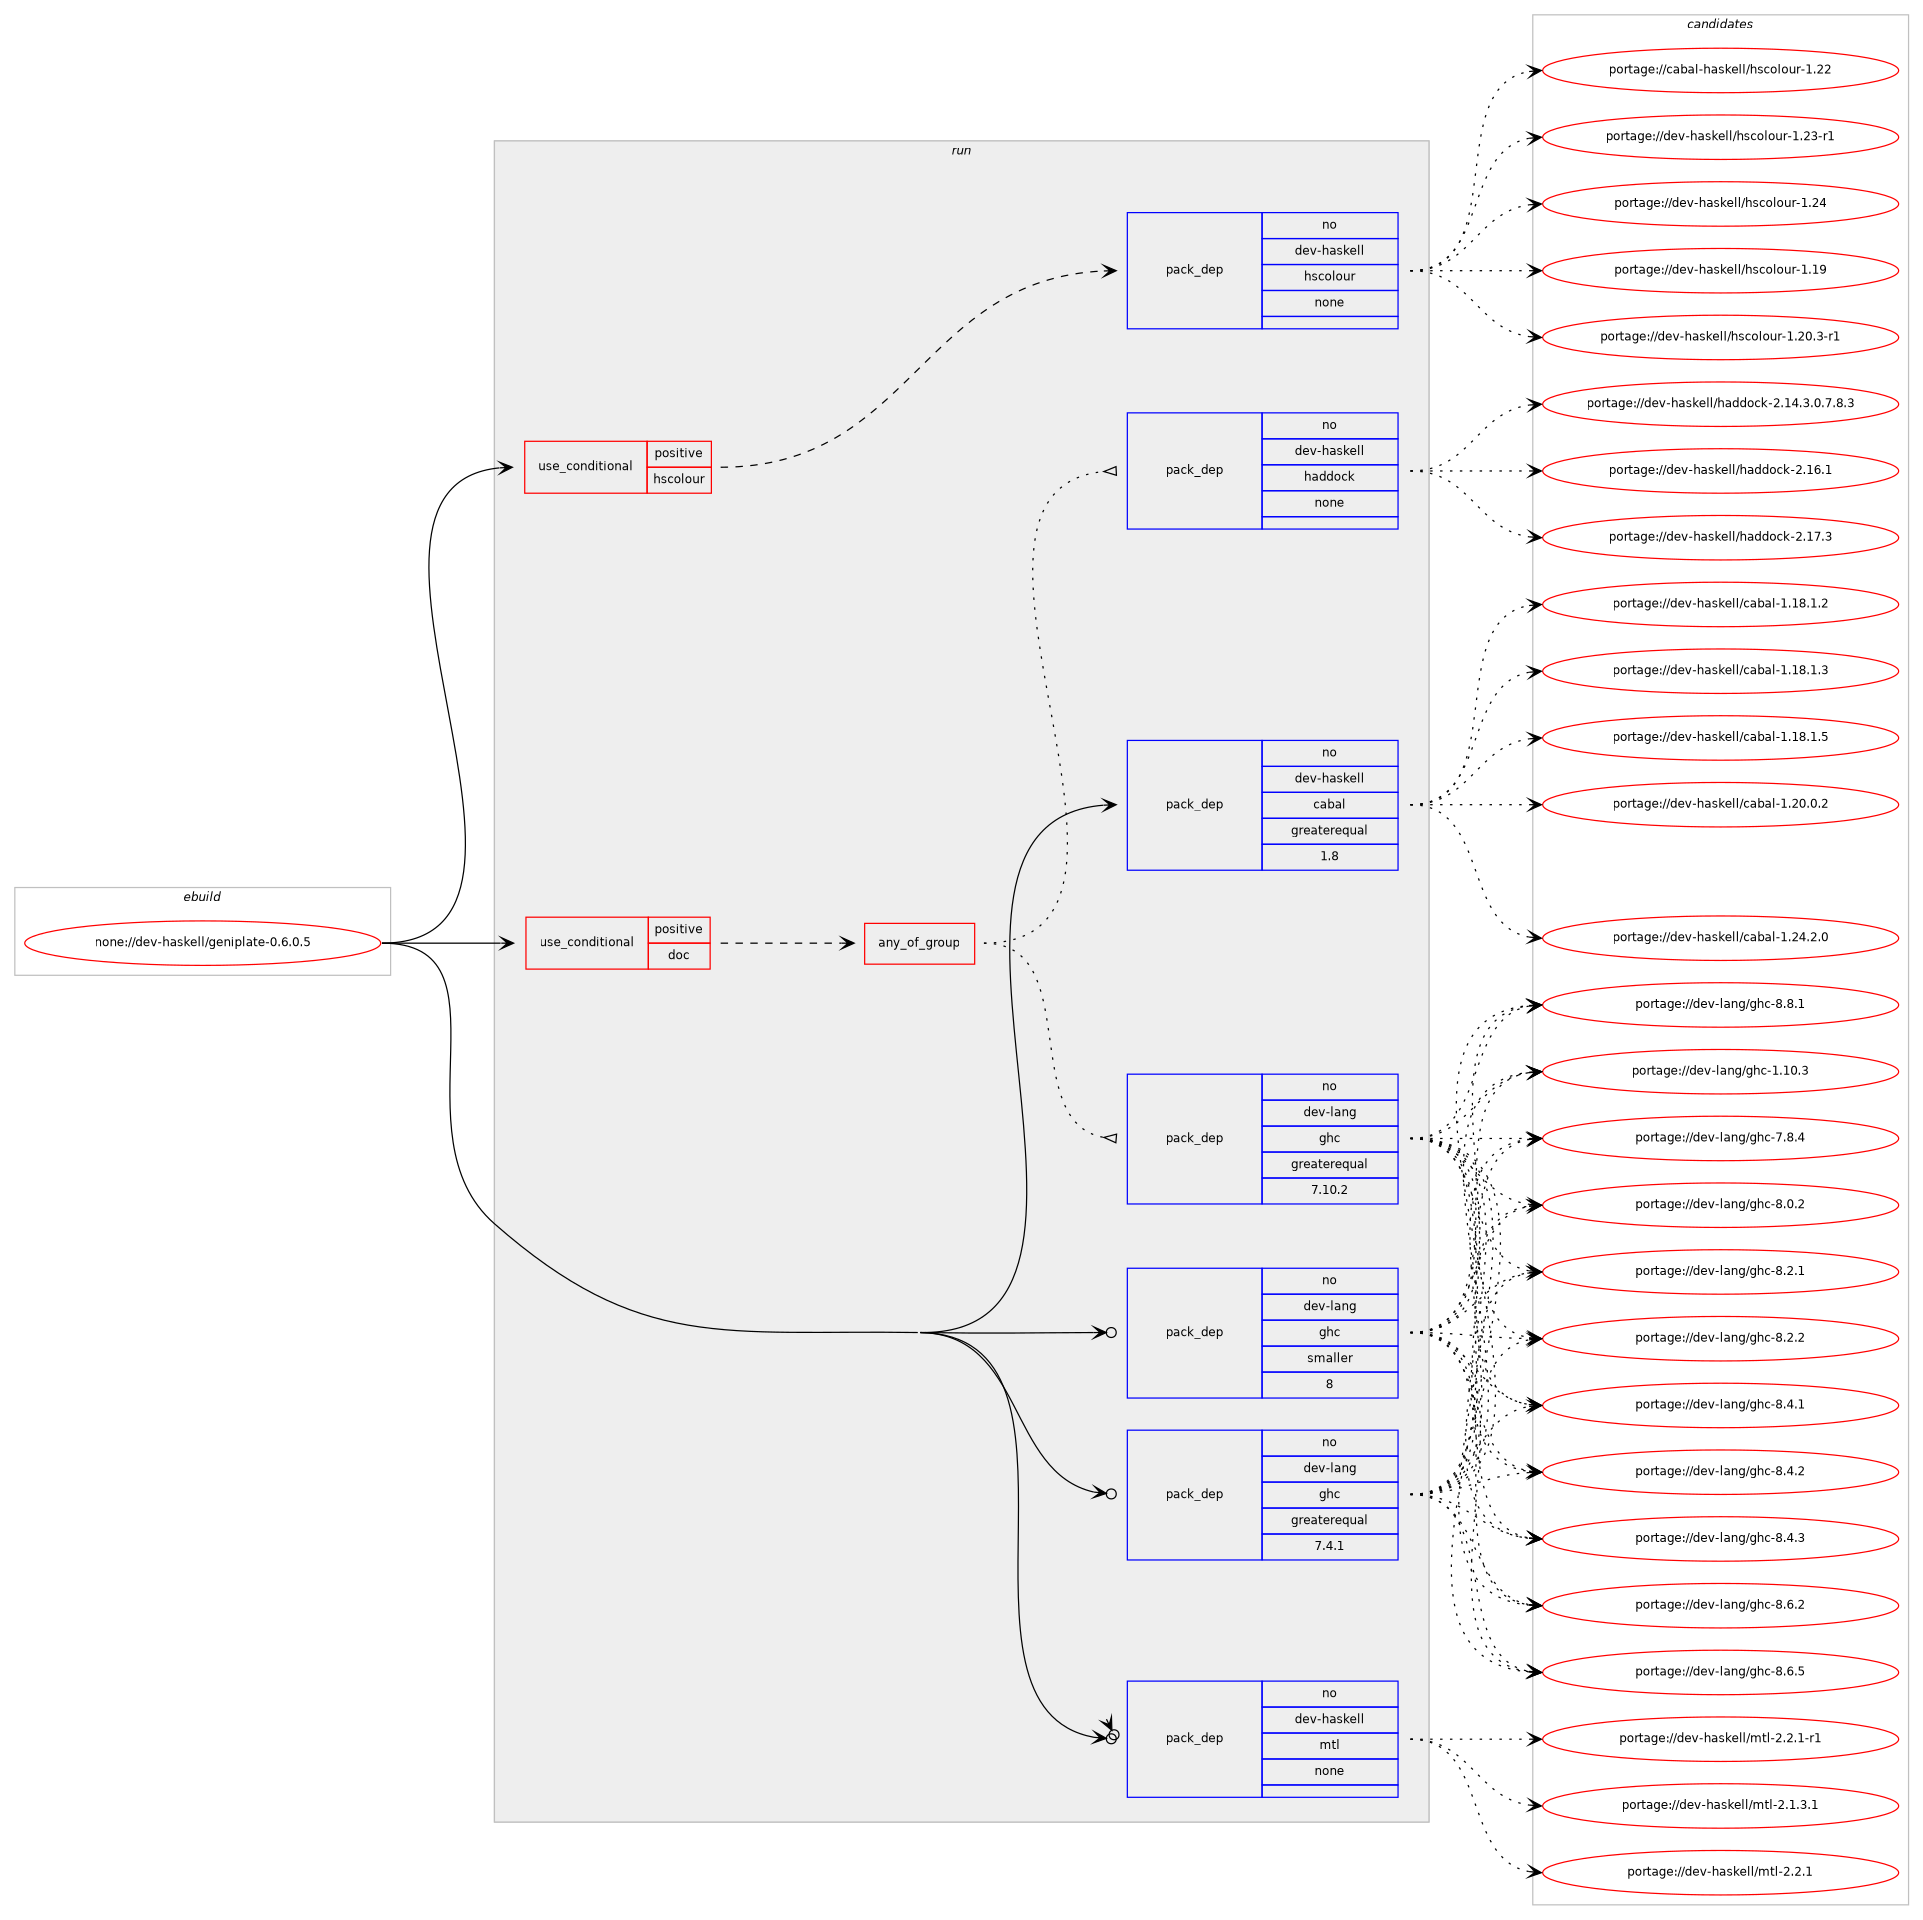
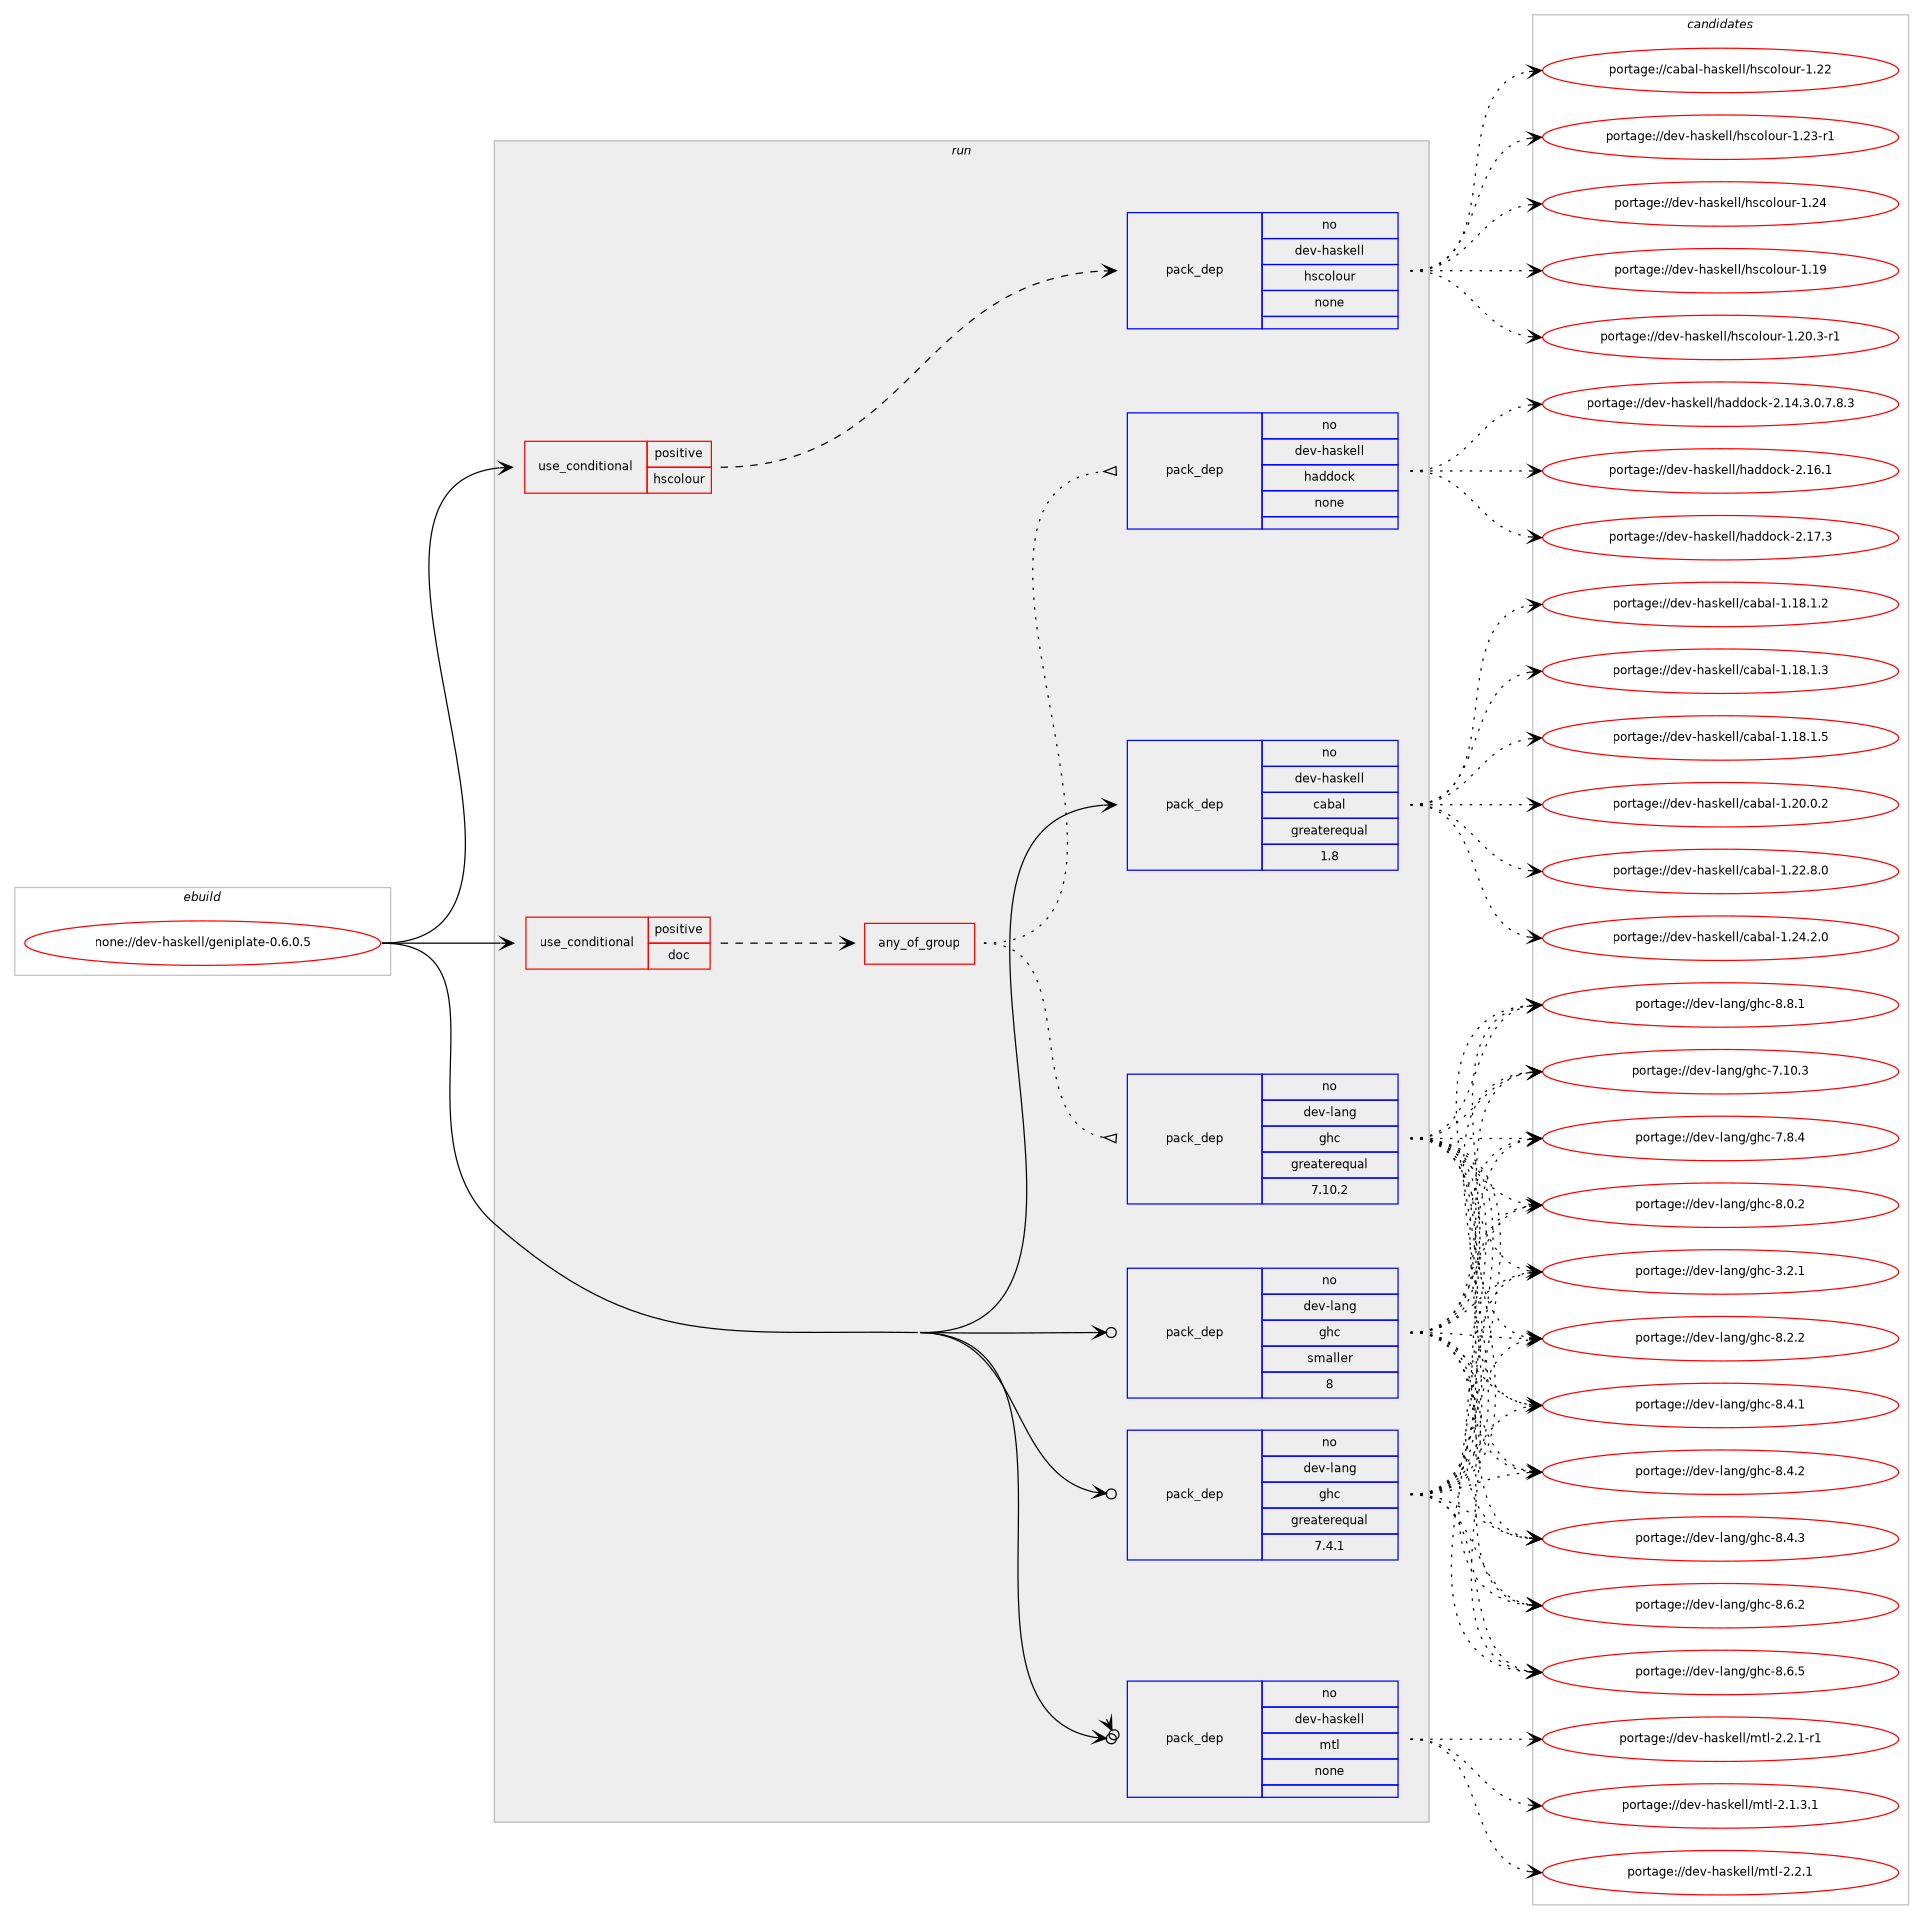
none -> (1721, 871)
(1721, 1072) -> (1721, 1072)
(1721, 1272) -> (1721, 1272)
